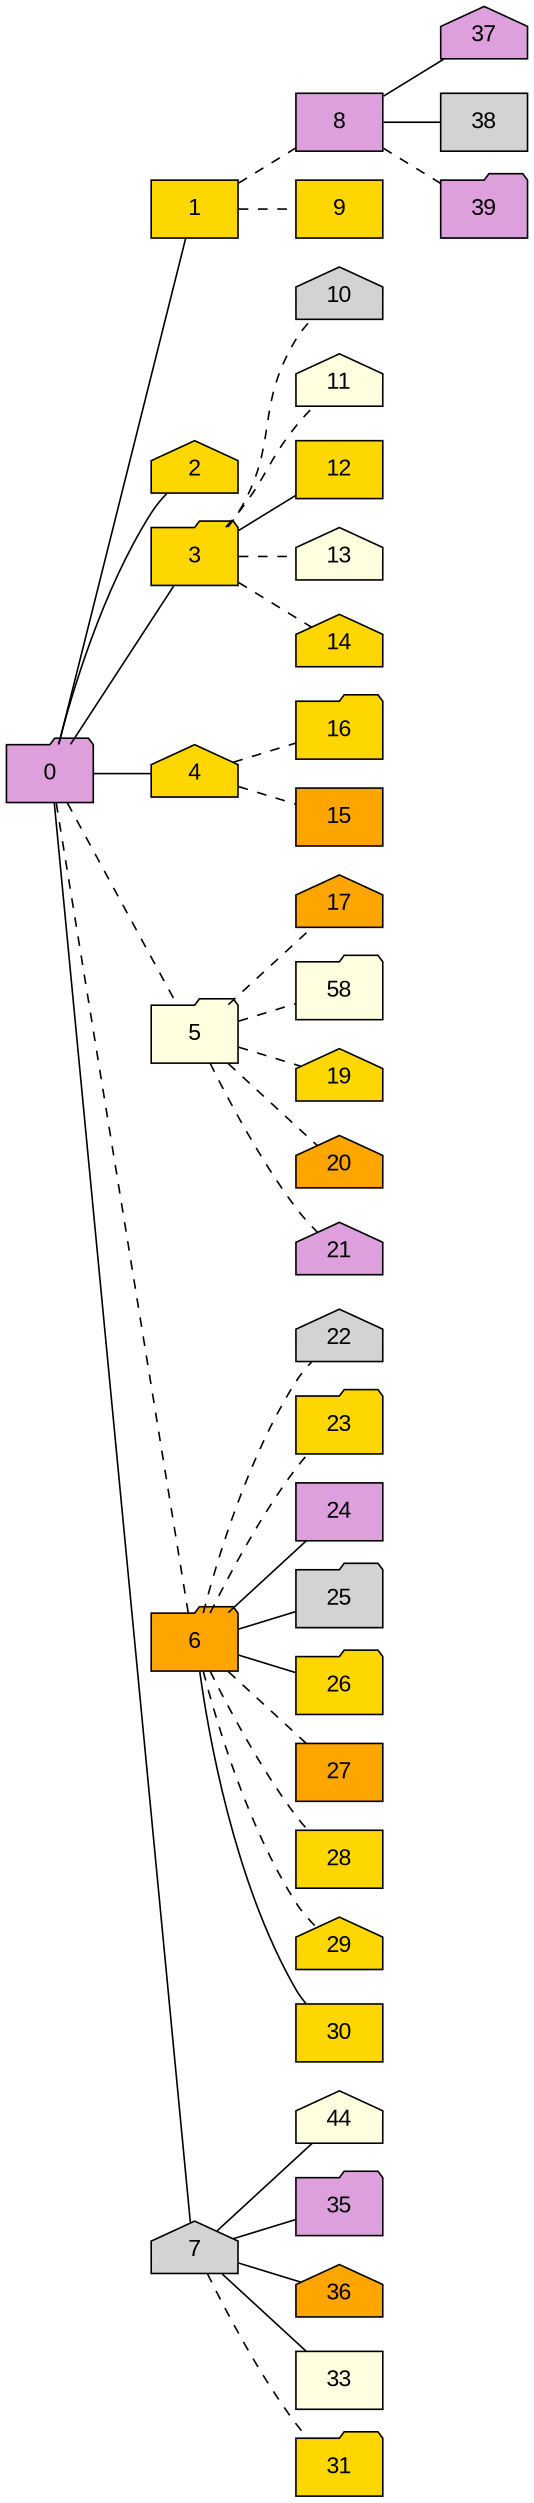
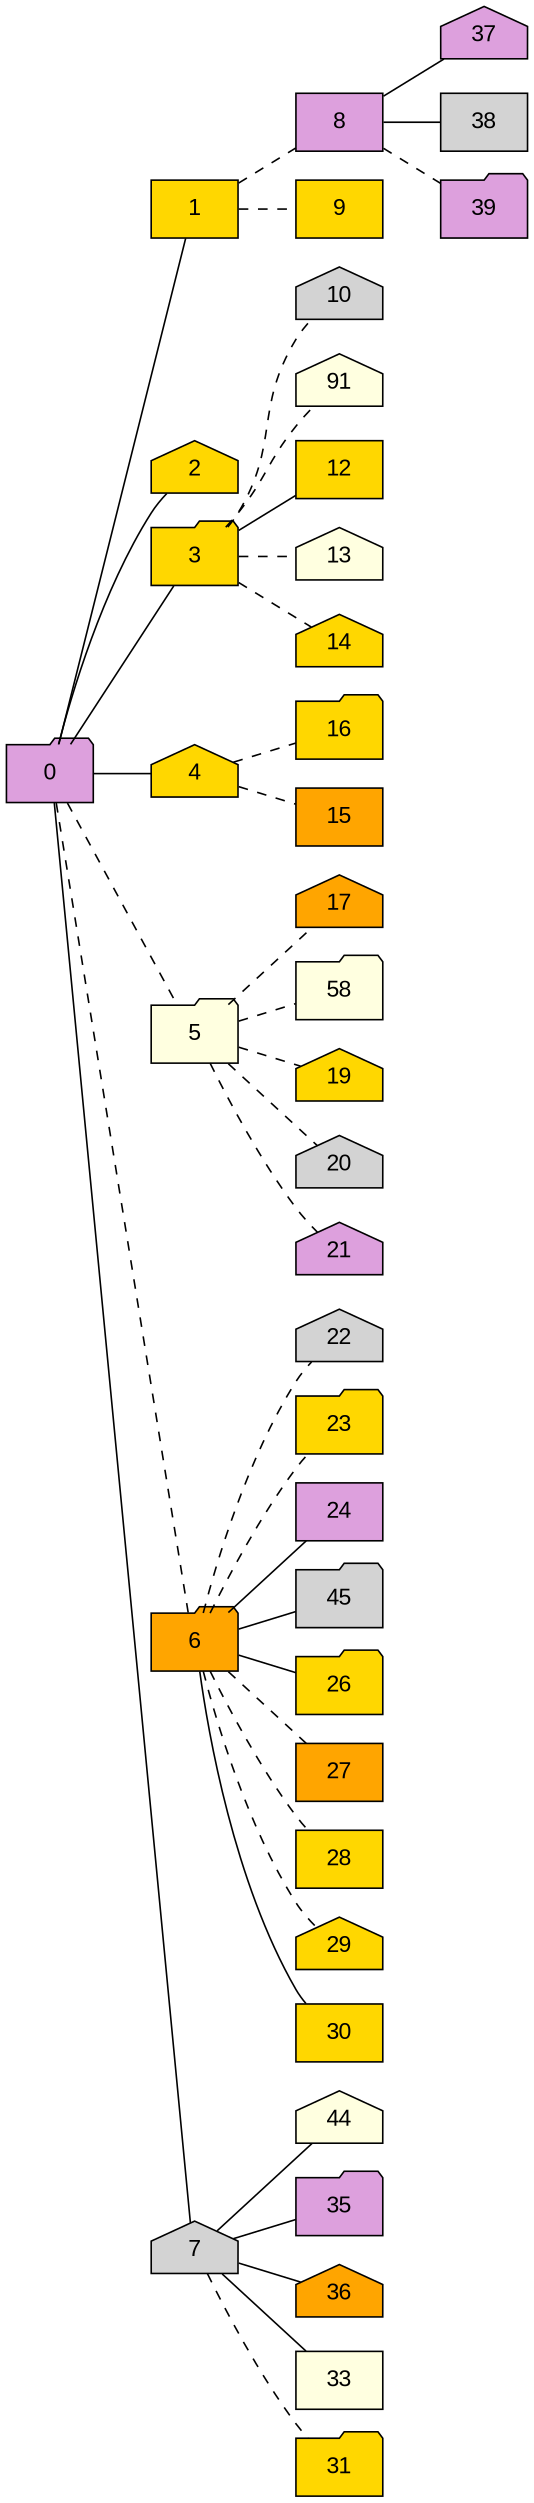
(339, 383) -> (339, 383)
(339, 1164) -> (339, 1164)
(339, 1599) -> (339, 1599)
